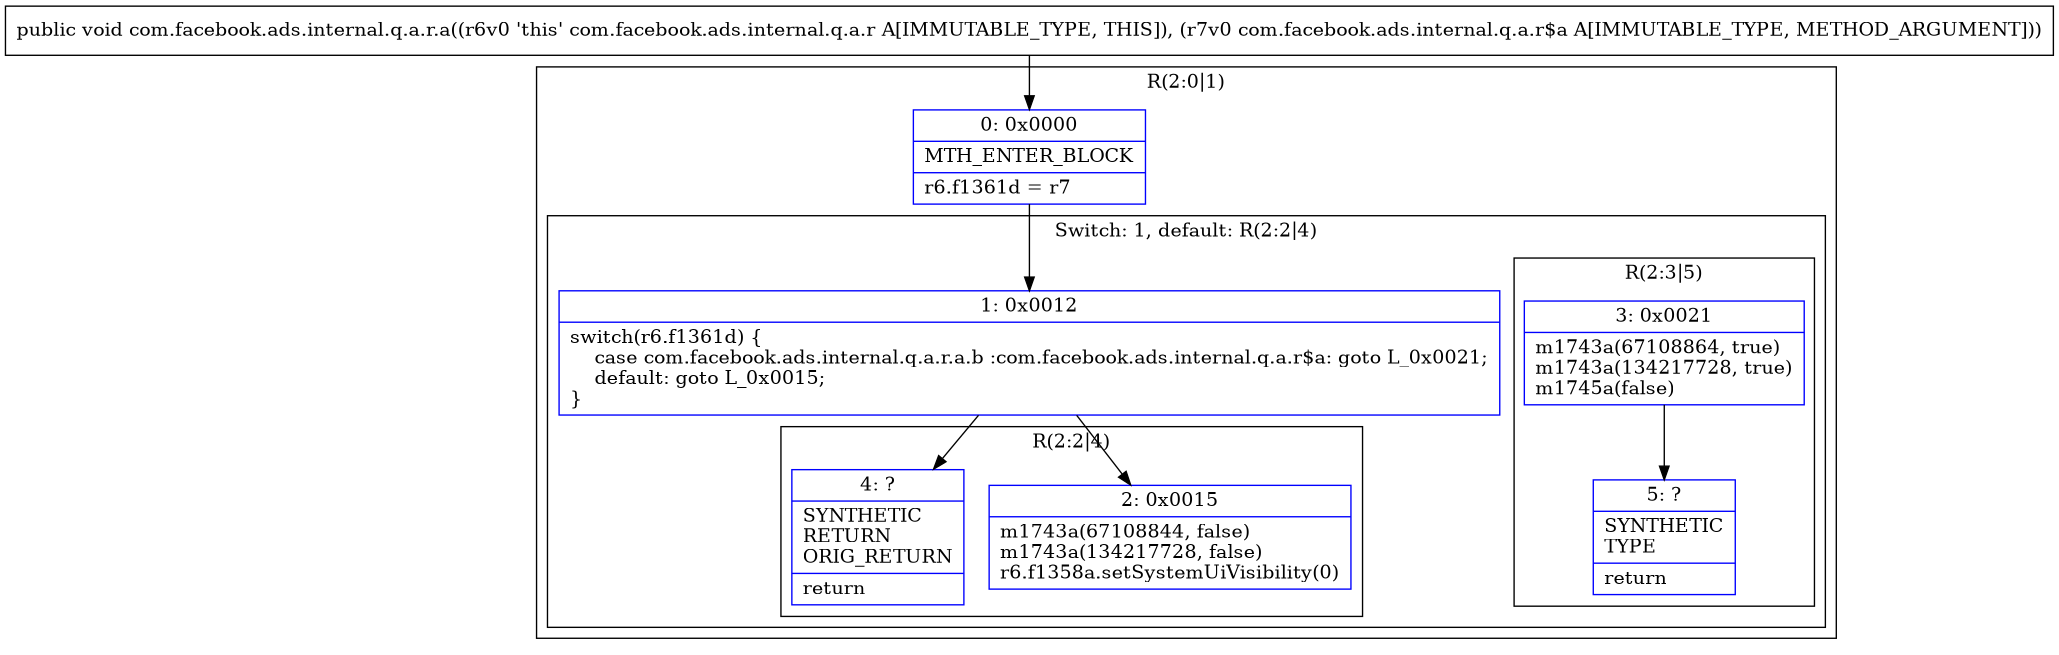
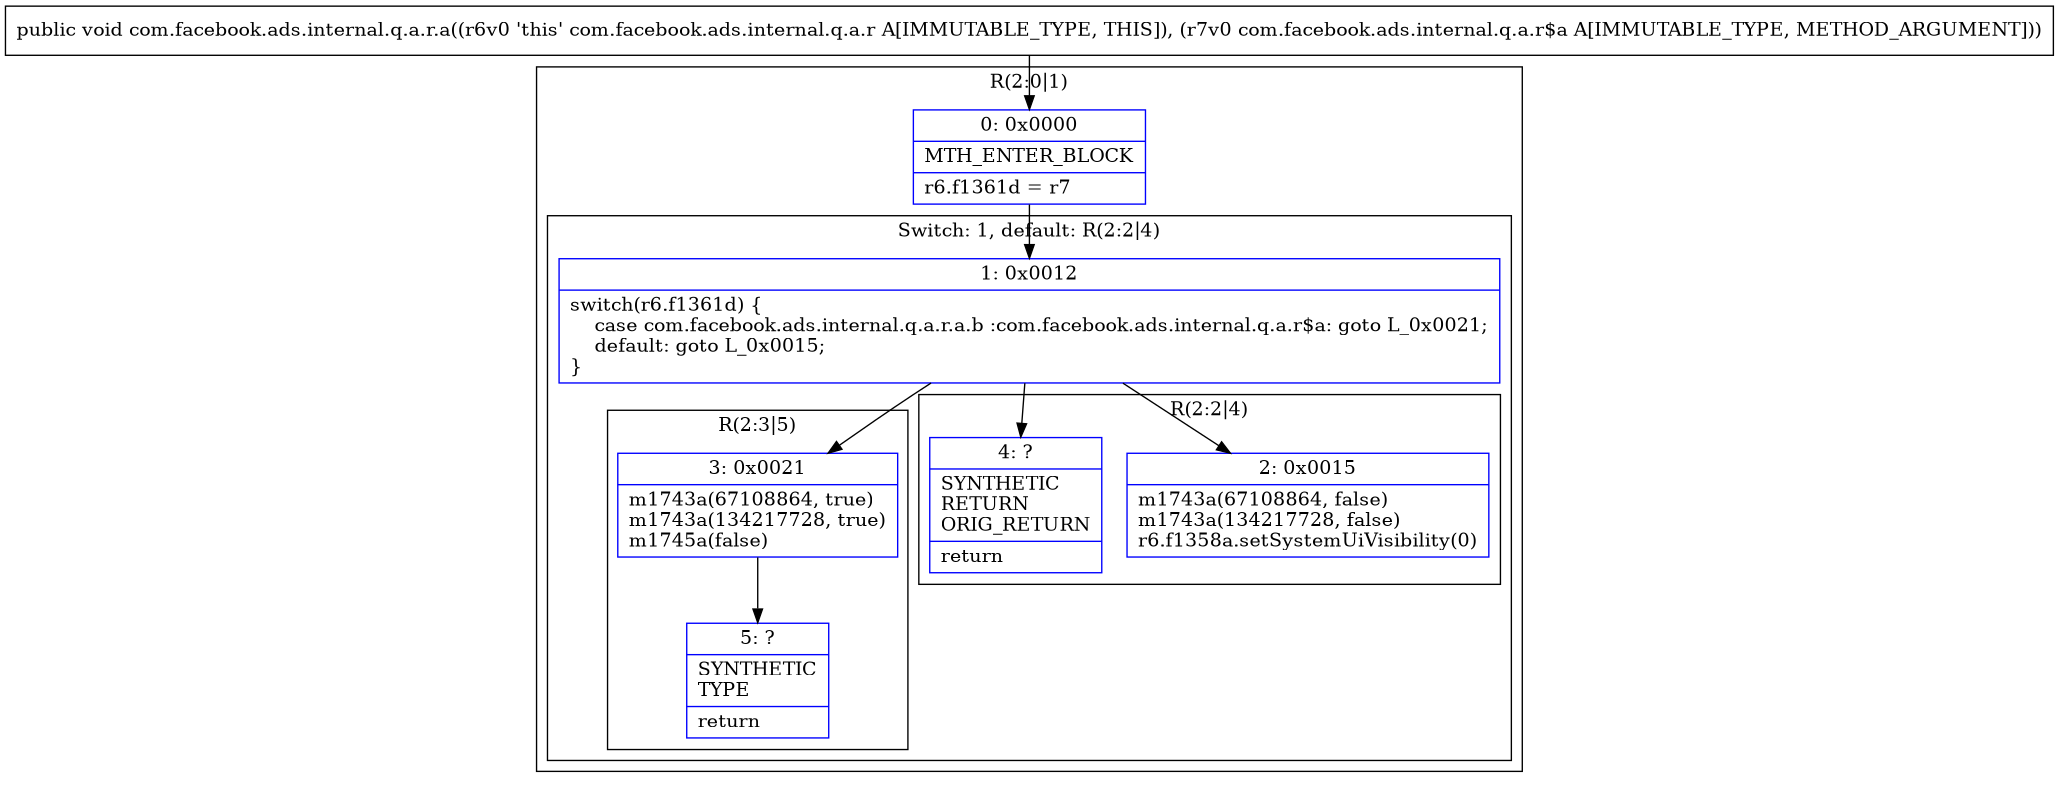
none -> (876, 420)
(1126, 532) -> (1264, 500)
